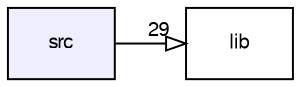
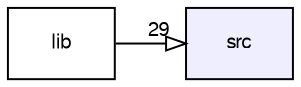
(141, 44) -> (141, 44)
